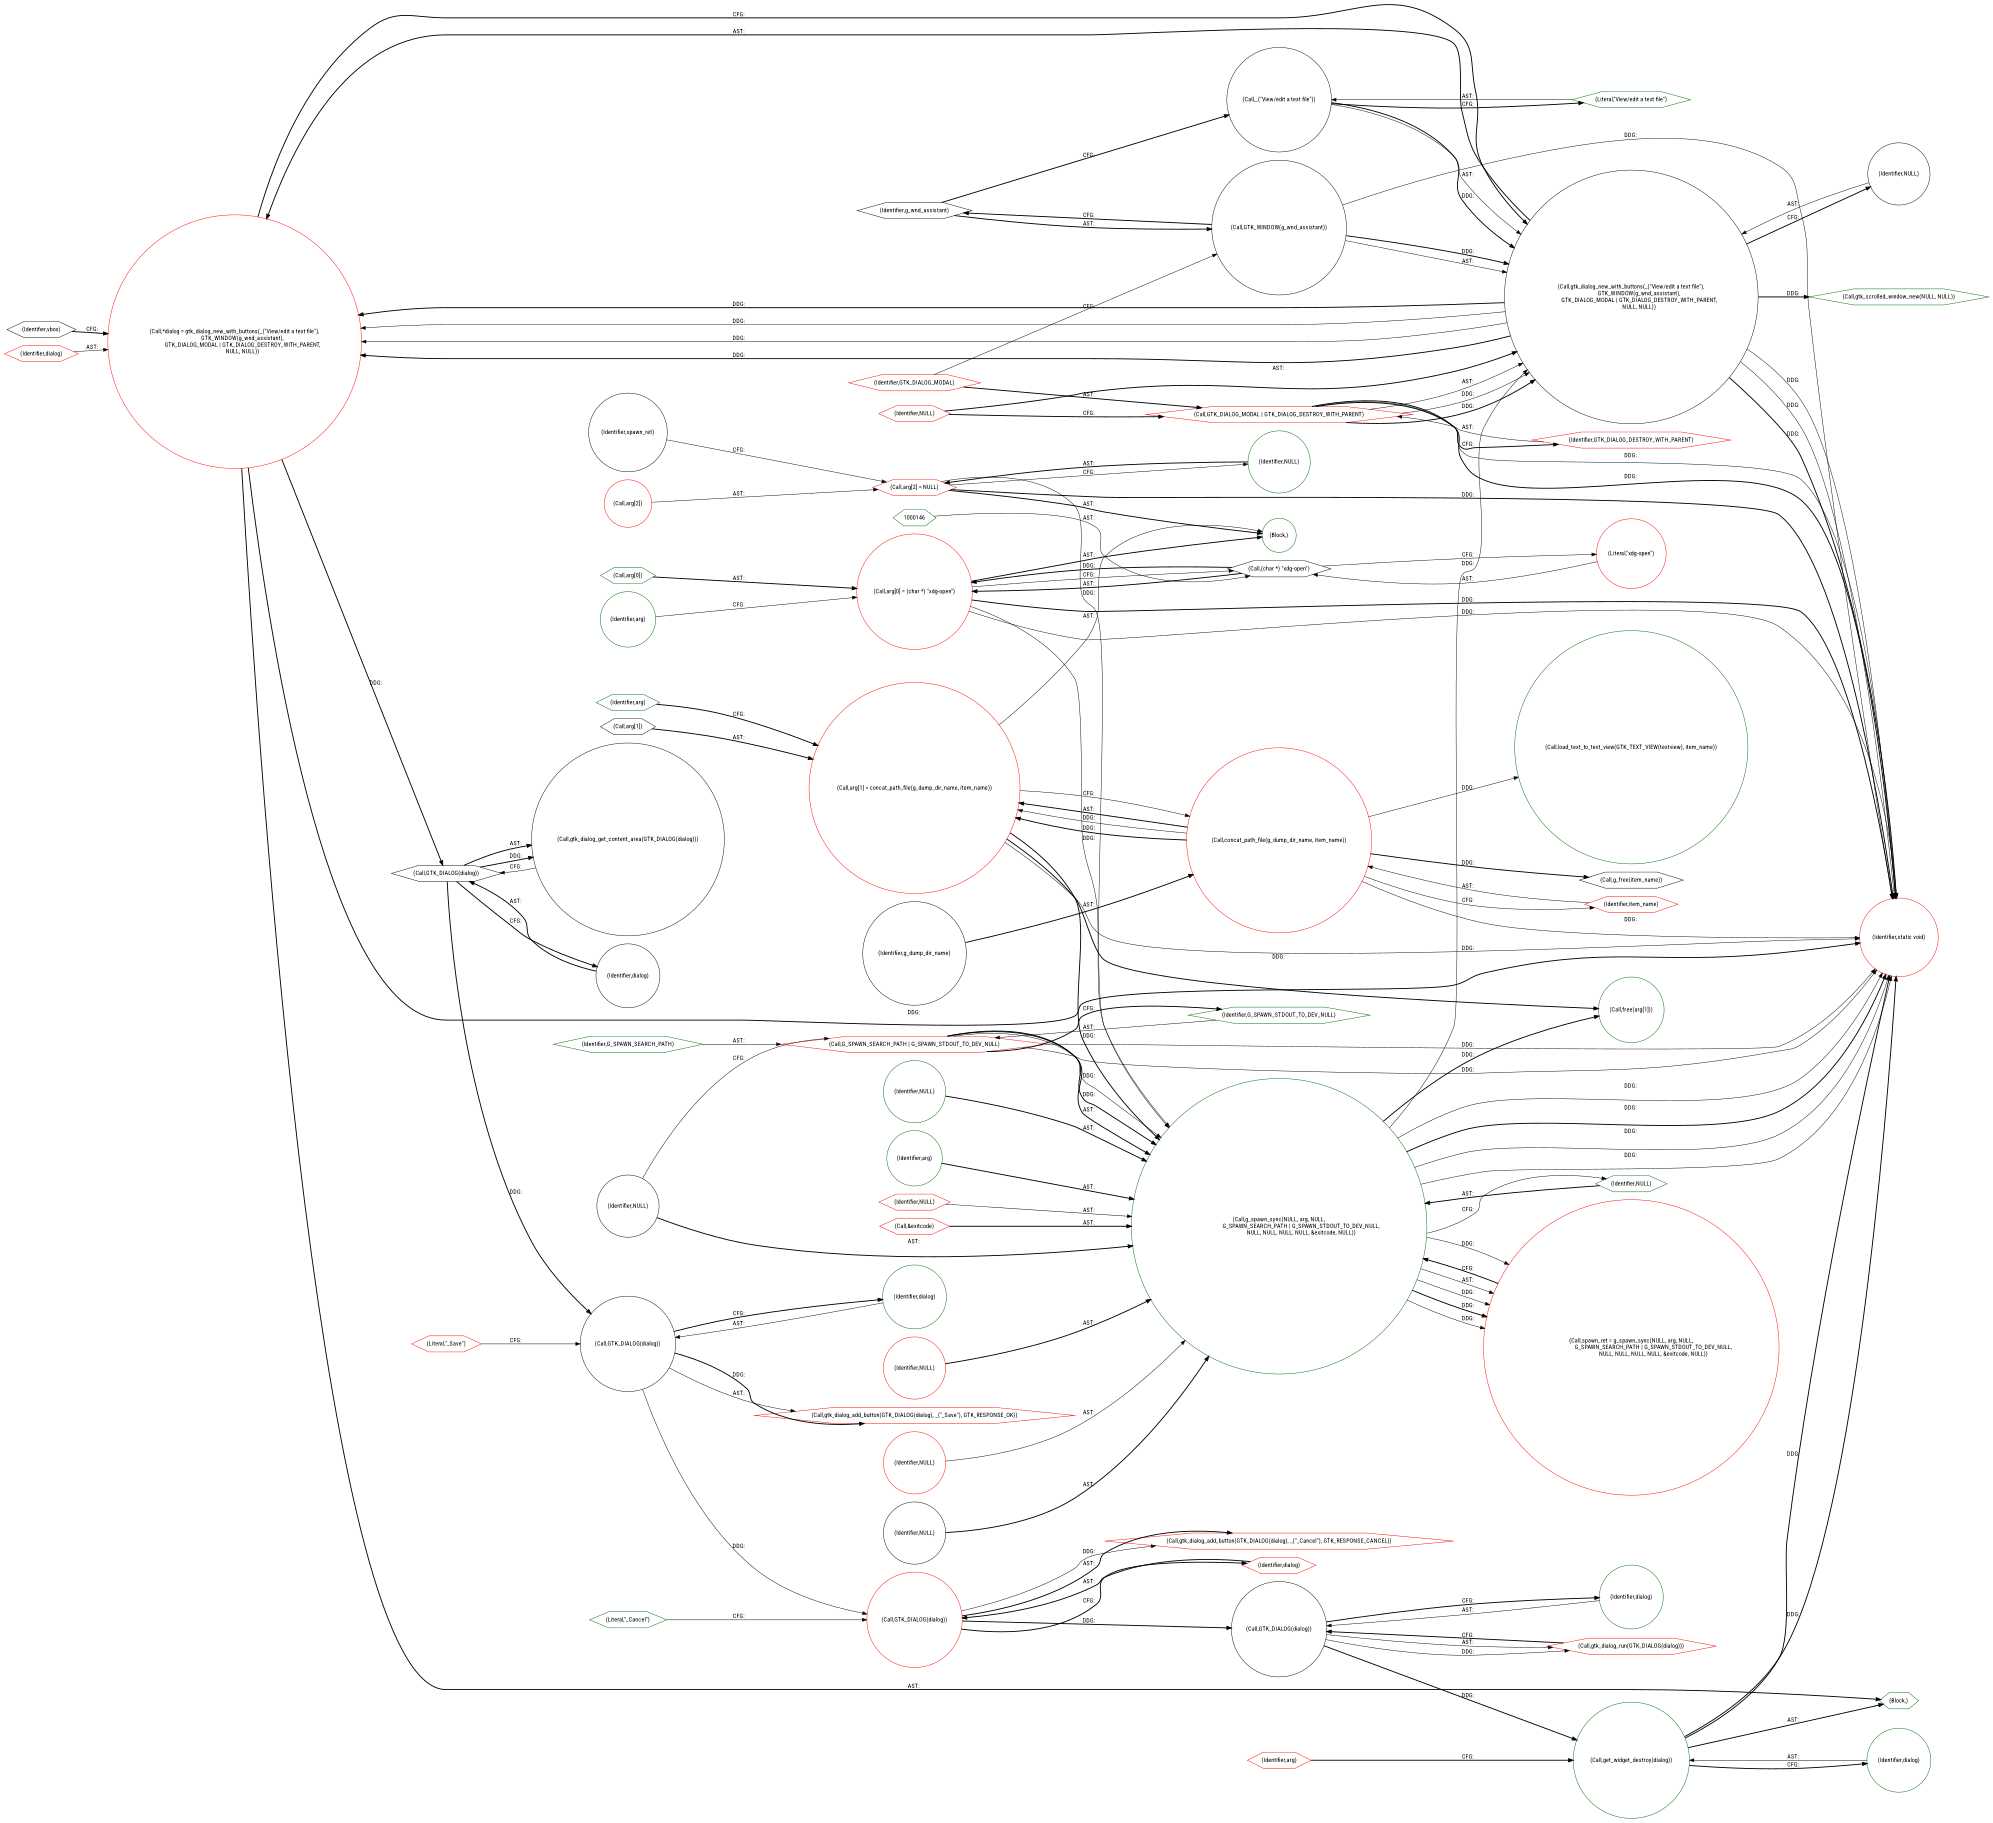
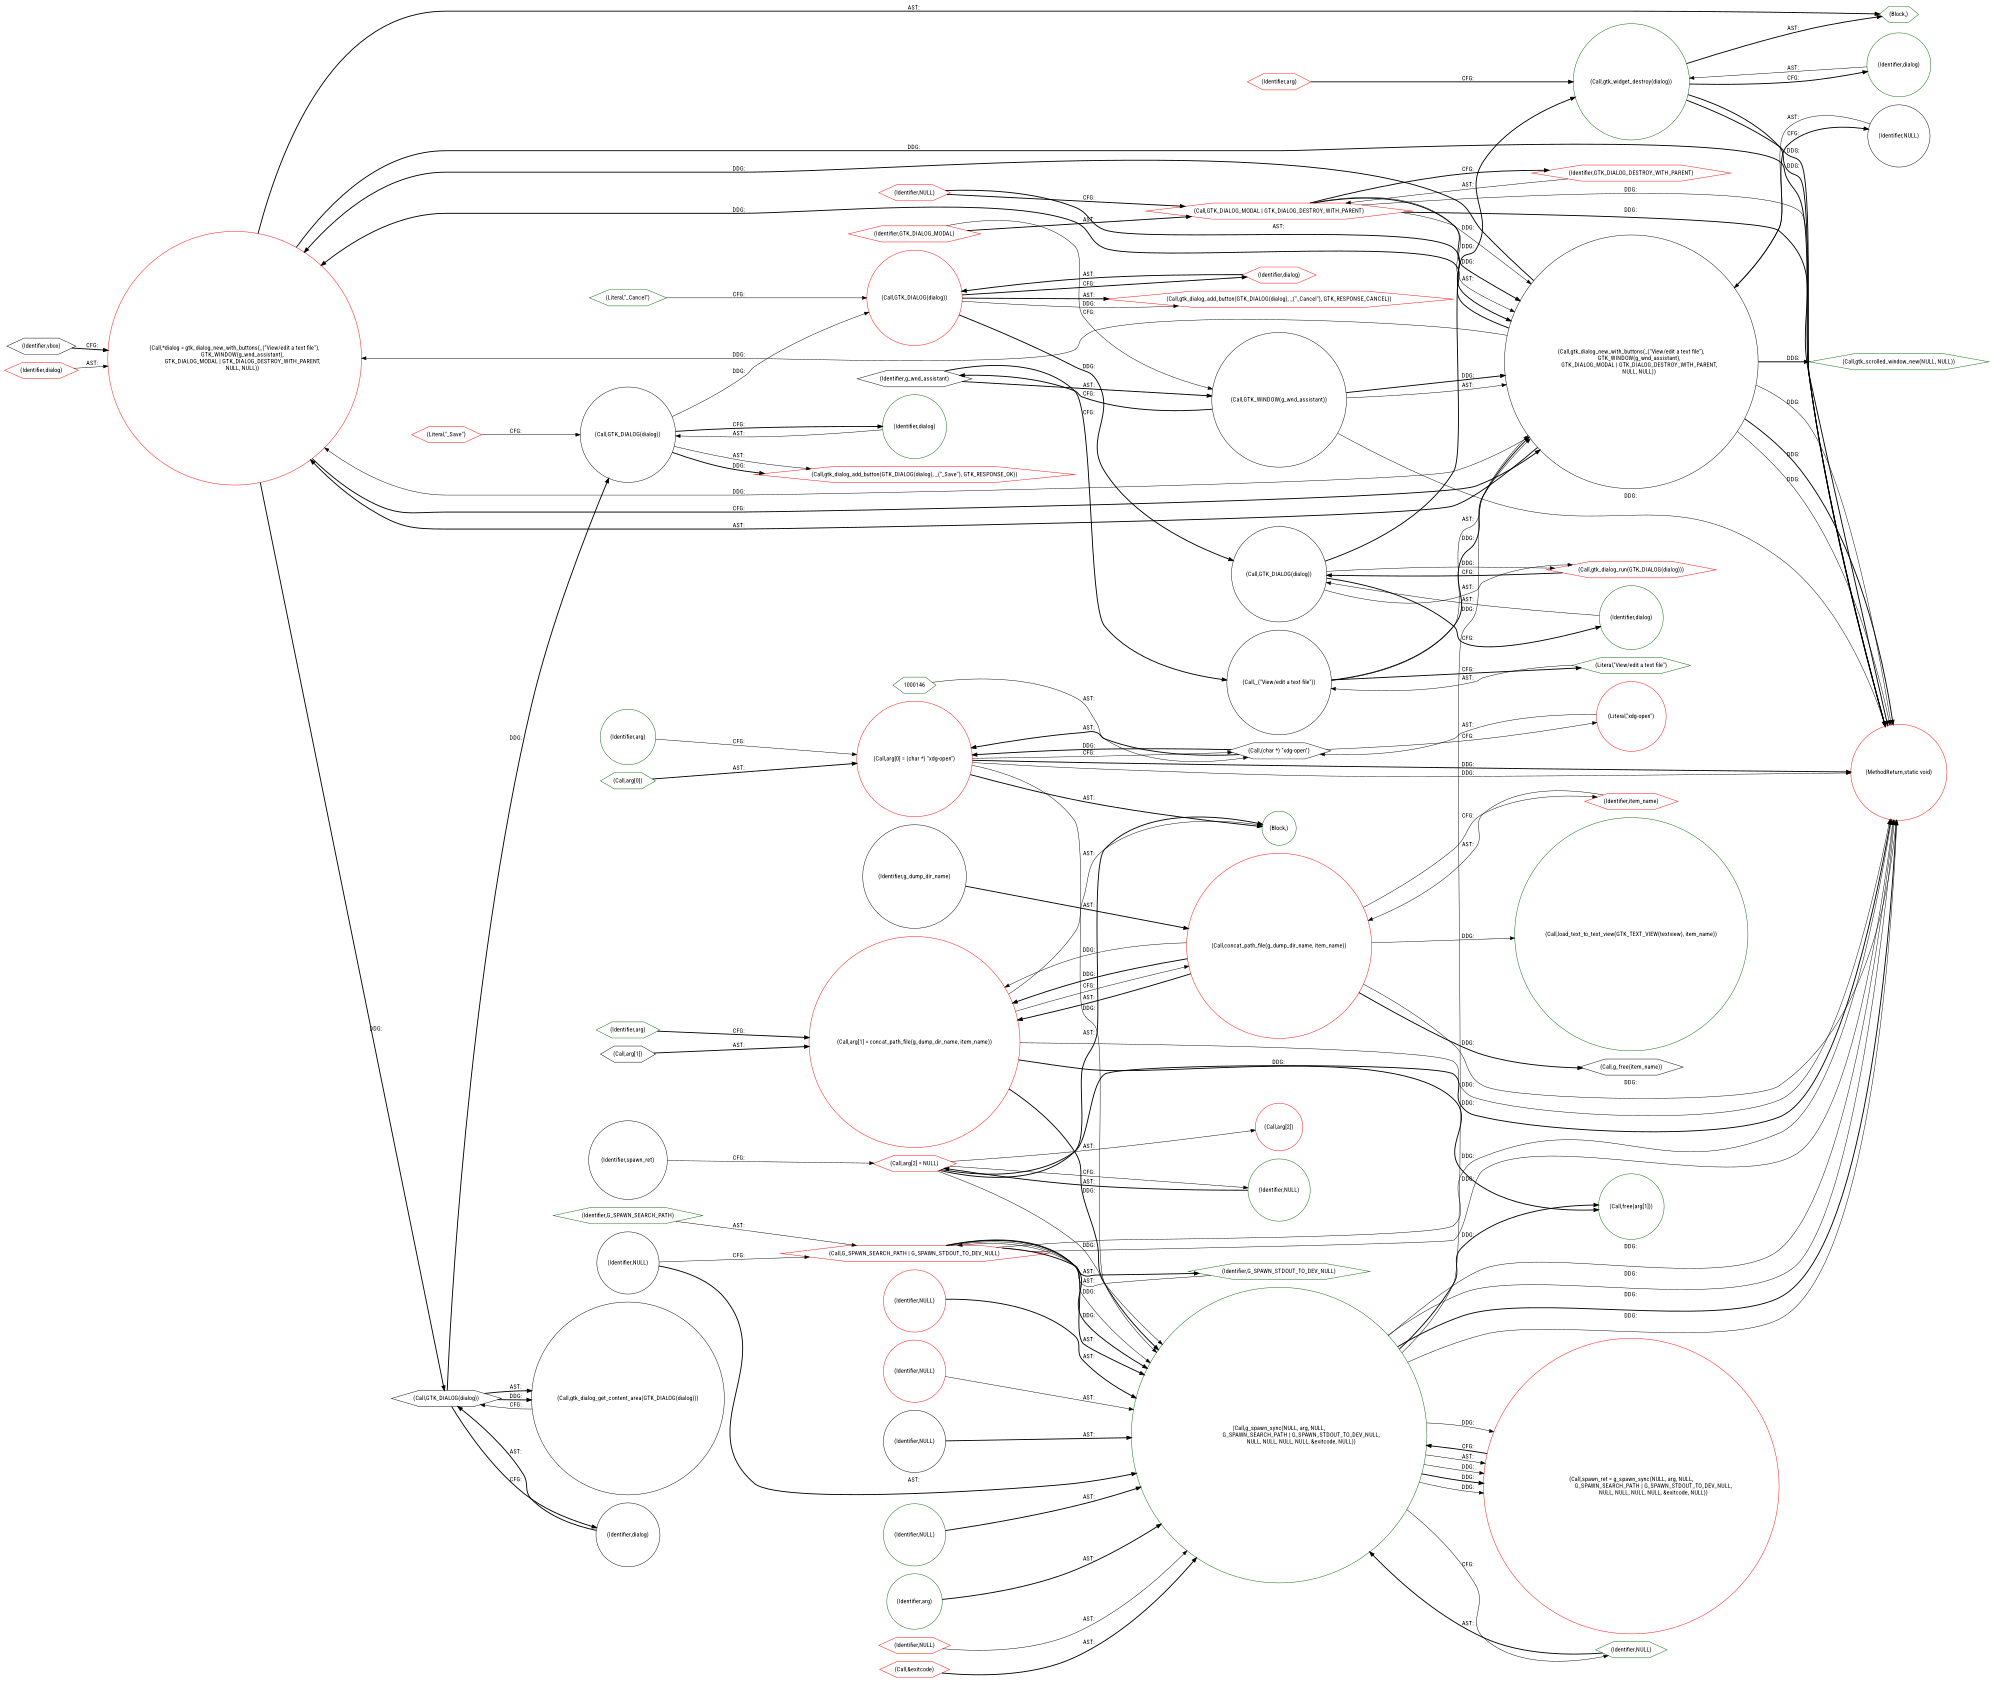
(763, 496) -> (1094, 1150)
(1899, 937) -> (1899, 772)
(1090, 1009) -> (1090, 1272)
(1631, 1760) -> (1631, 82)
